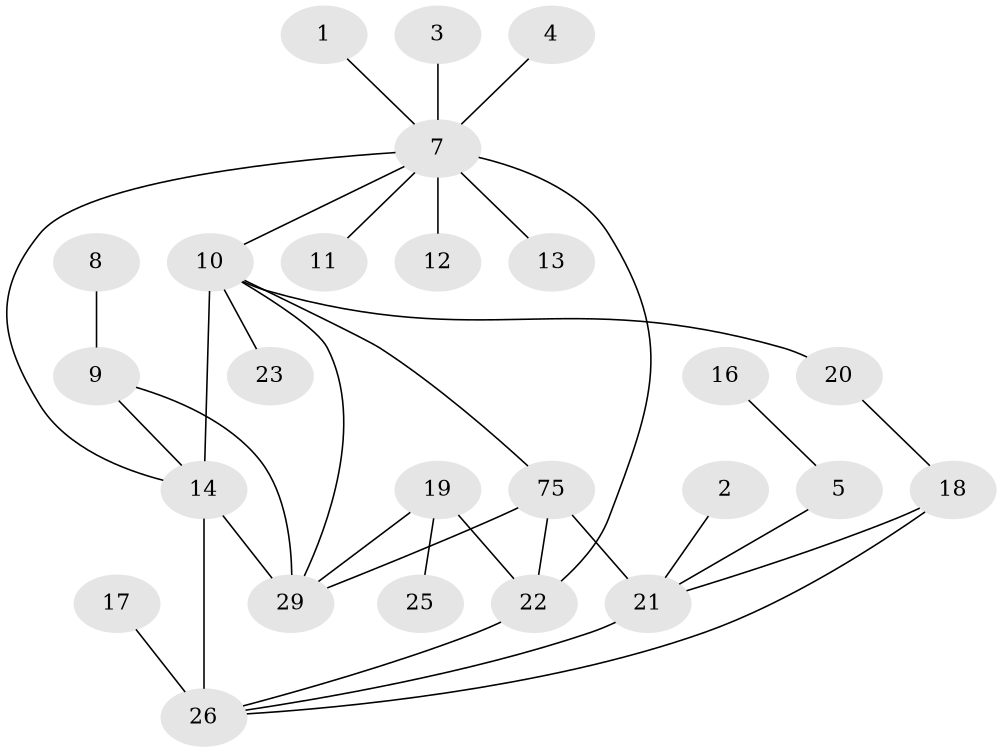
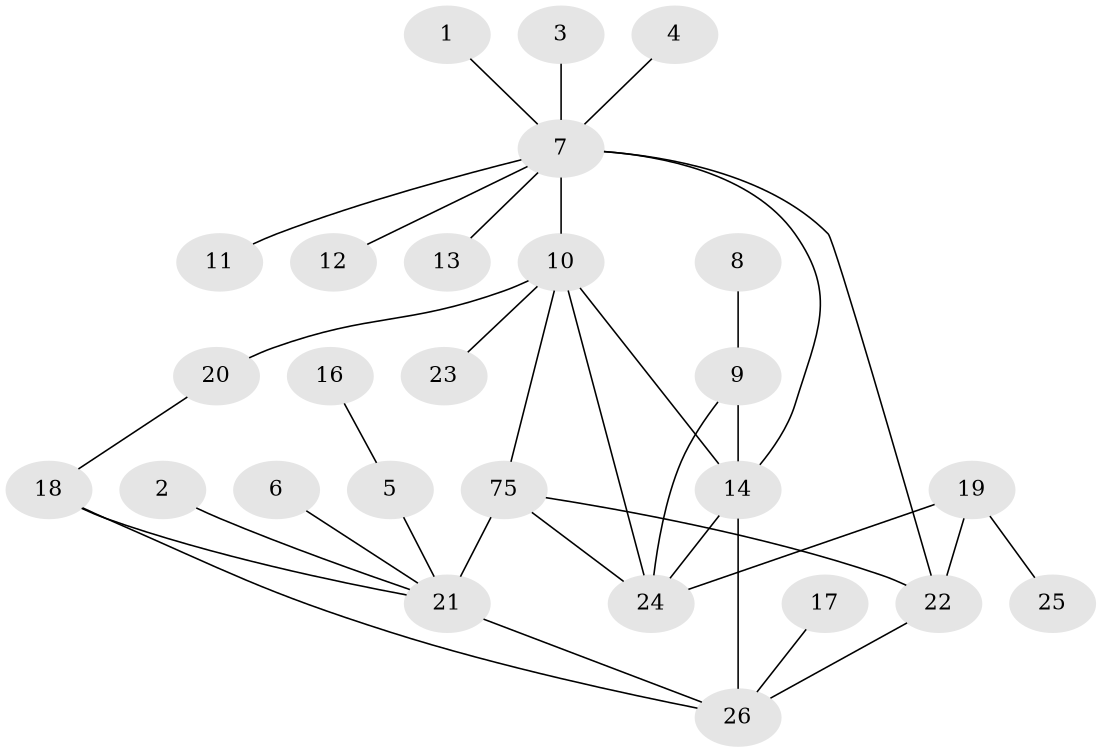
none -> (277, 490)
(291, 604) -> (651, 604)
